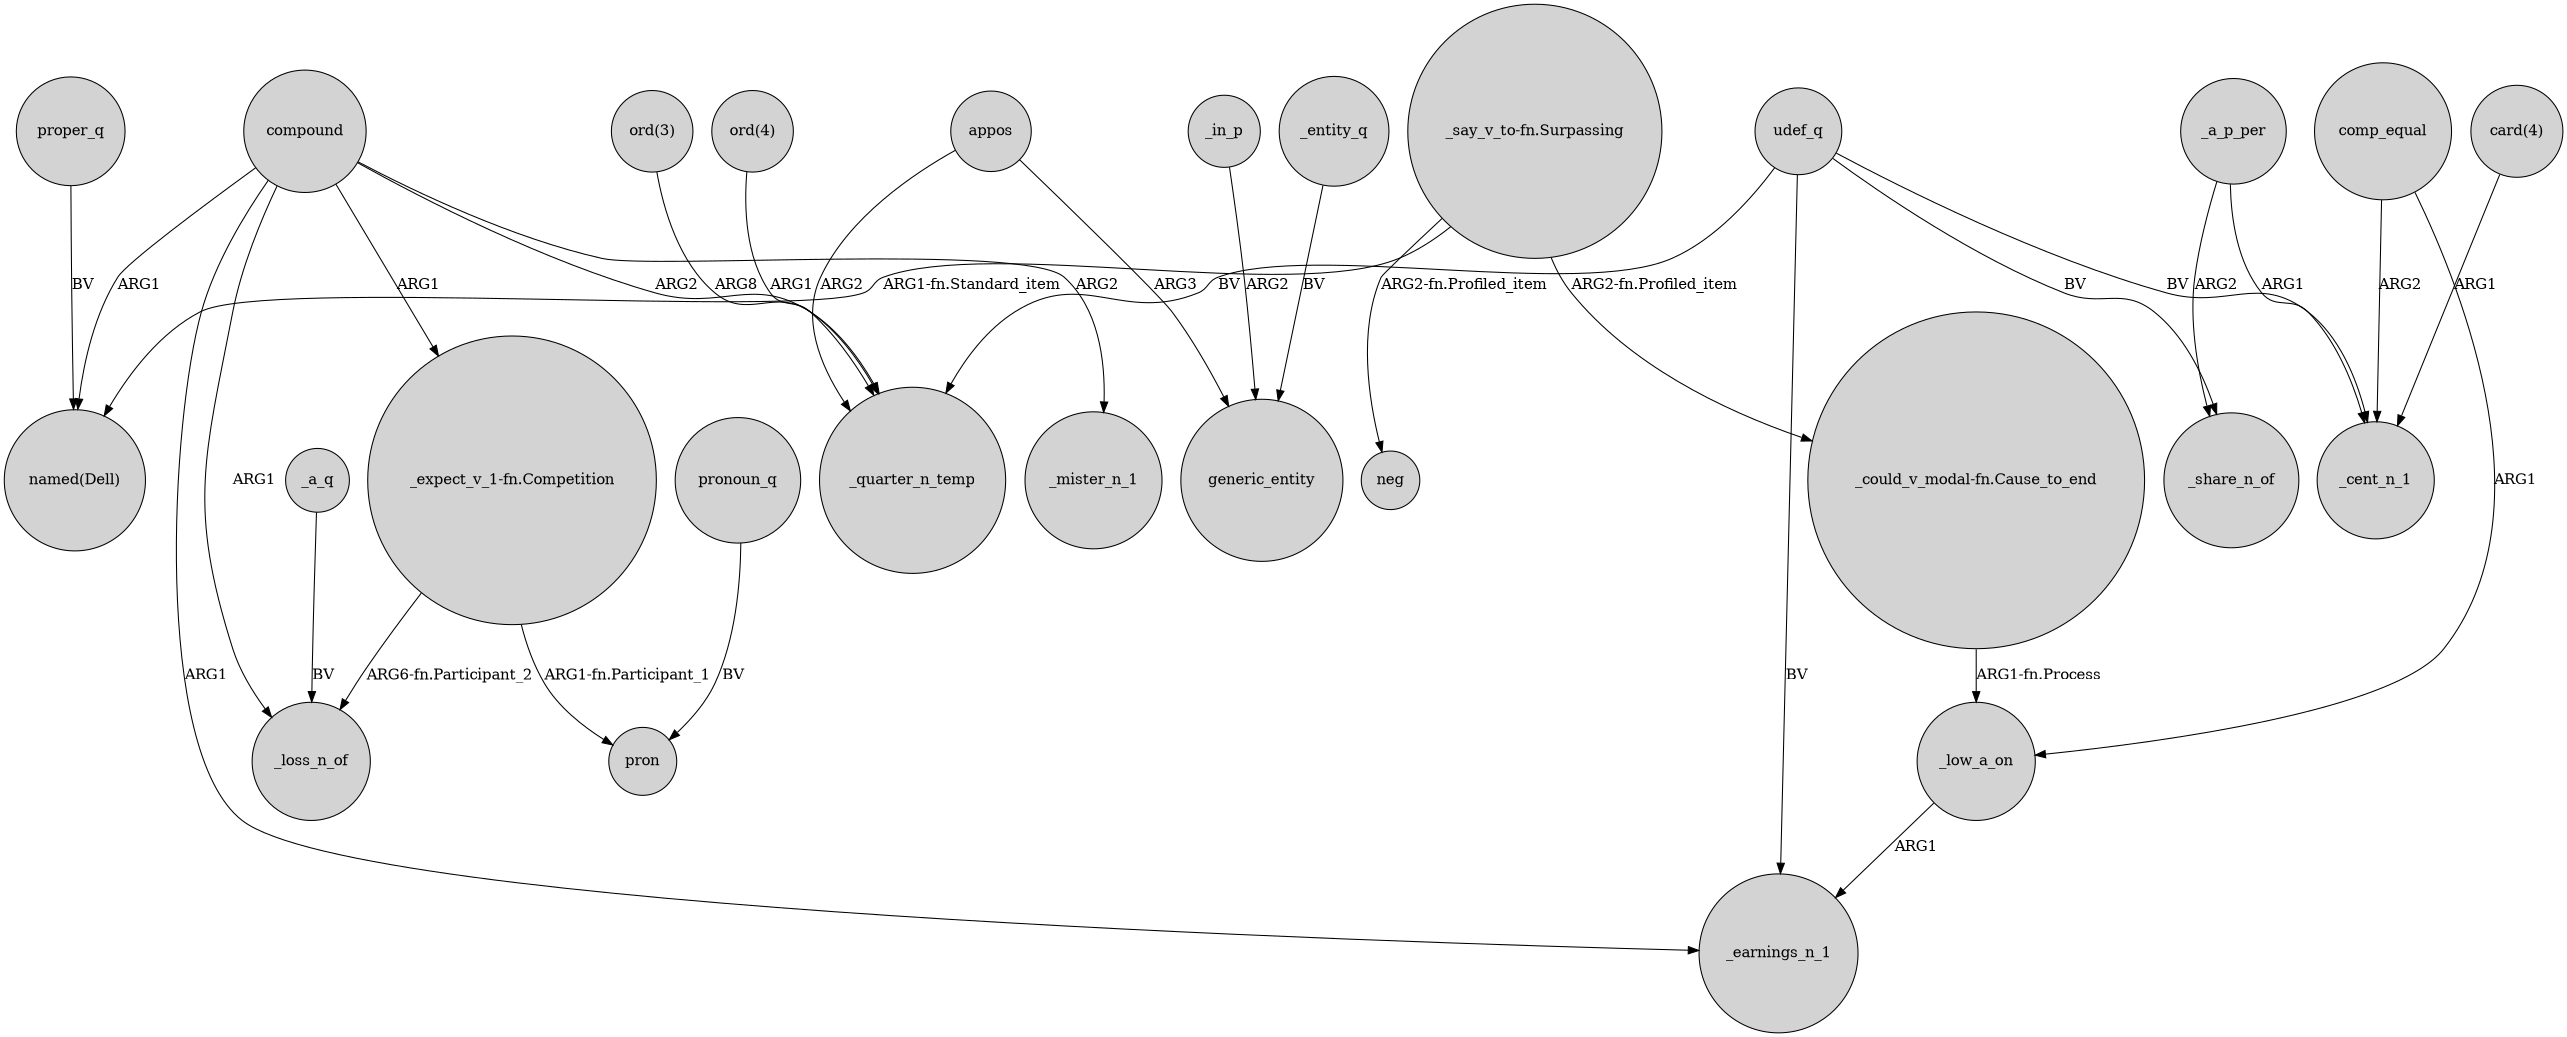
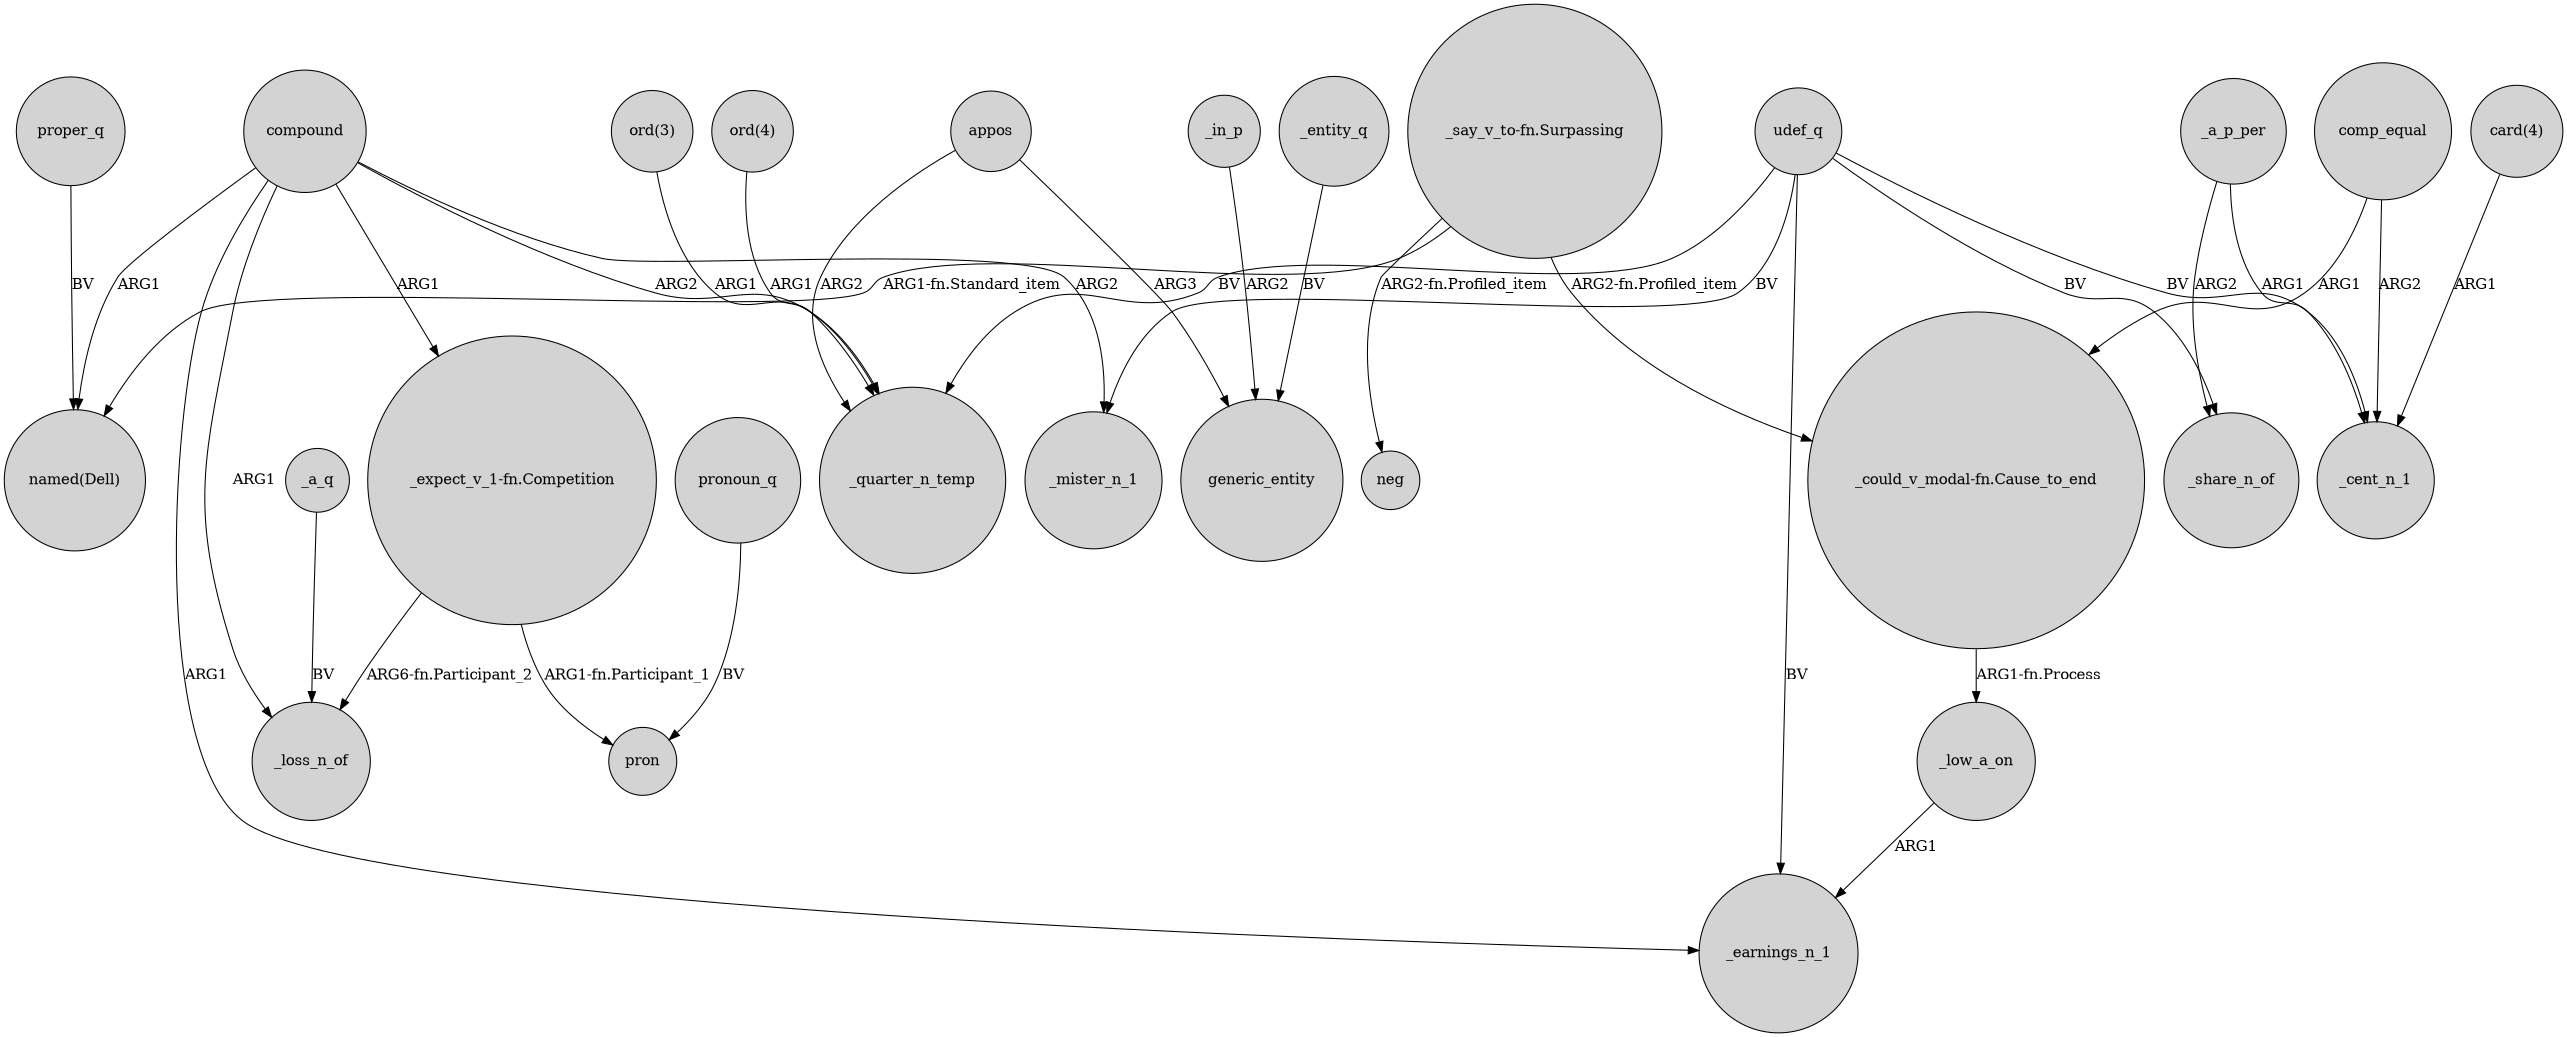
(736, 285) -> (736, 285)
none -> (1466, 303)
(2460, 622) -> (2254, 308)
